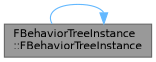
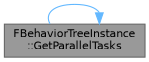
(78, 41) -> (75, 41)
